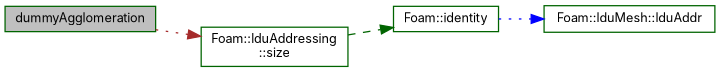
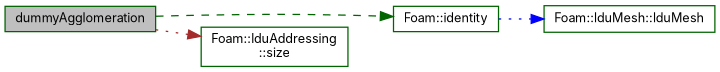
(629, 19) -> (629, 19)
(364, 32) -> (268, 14)
